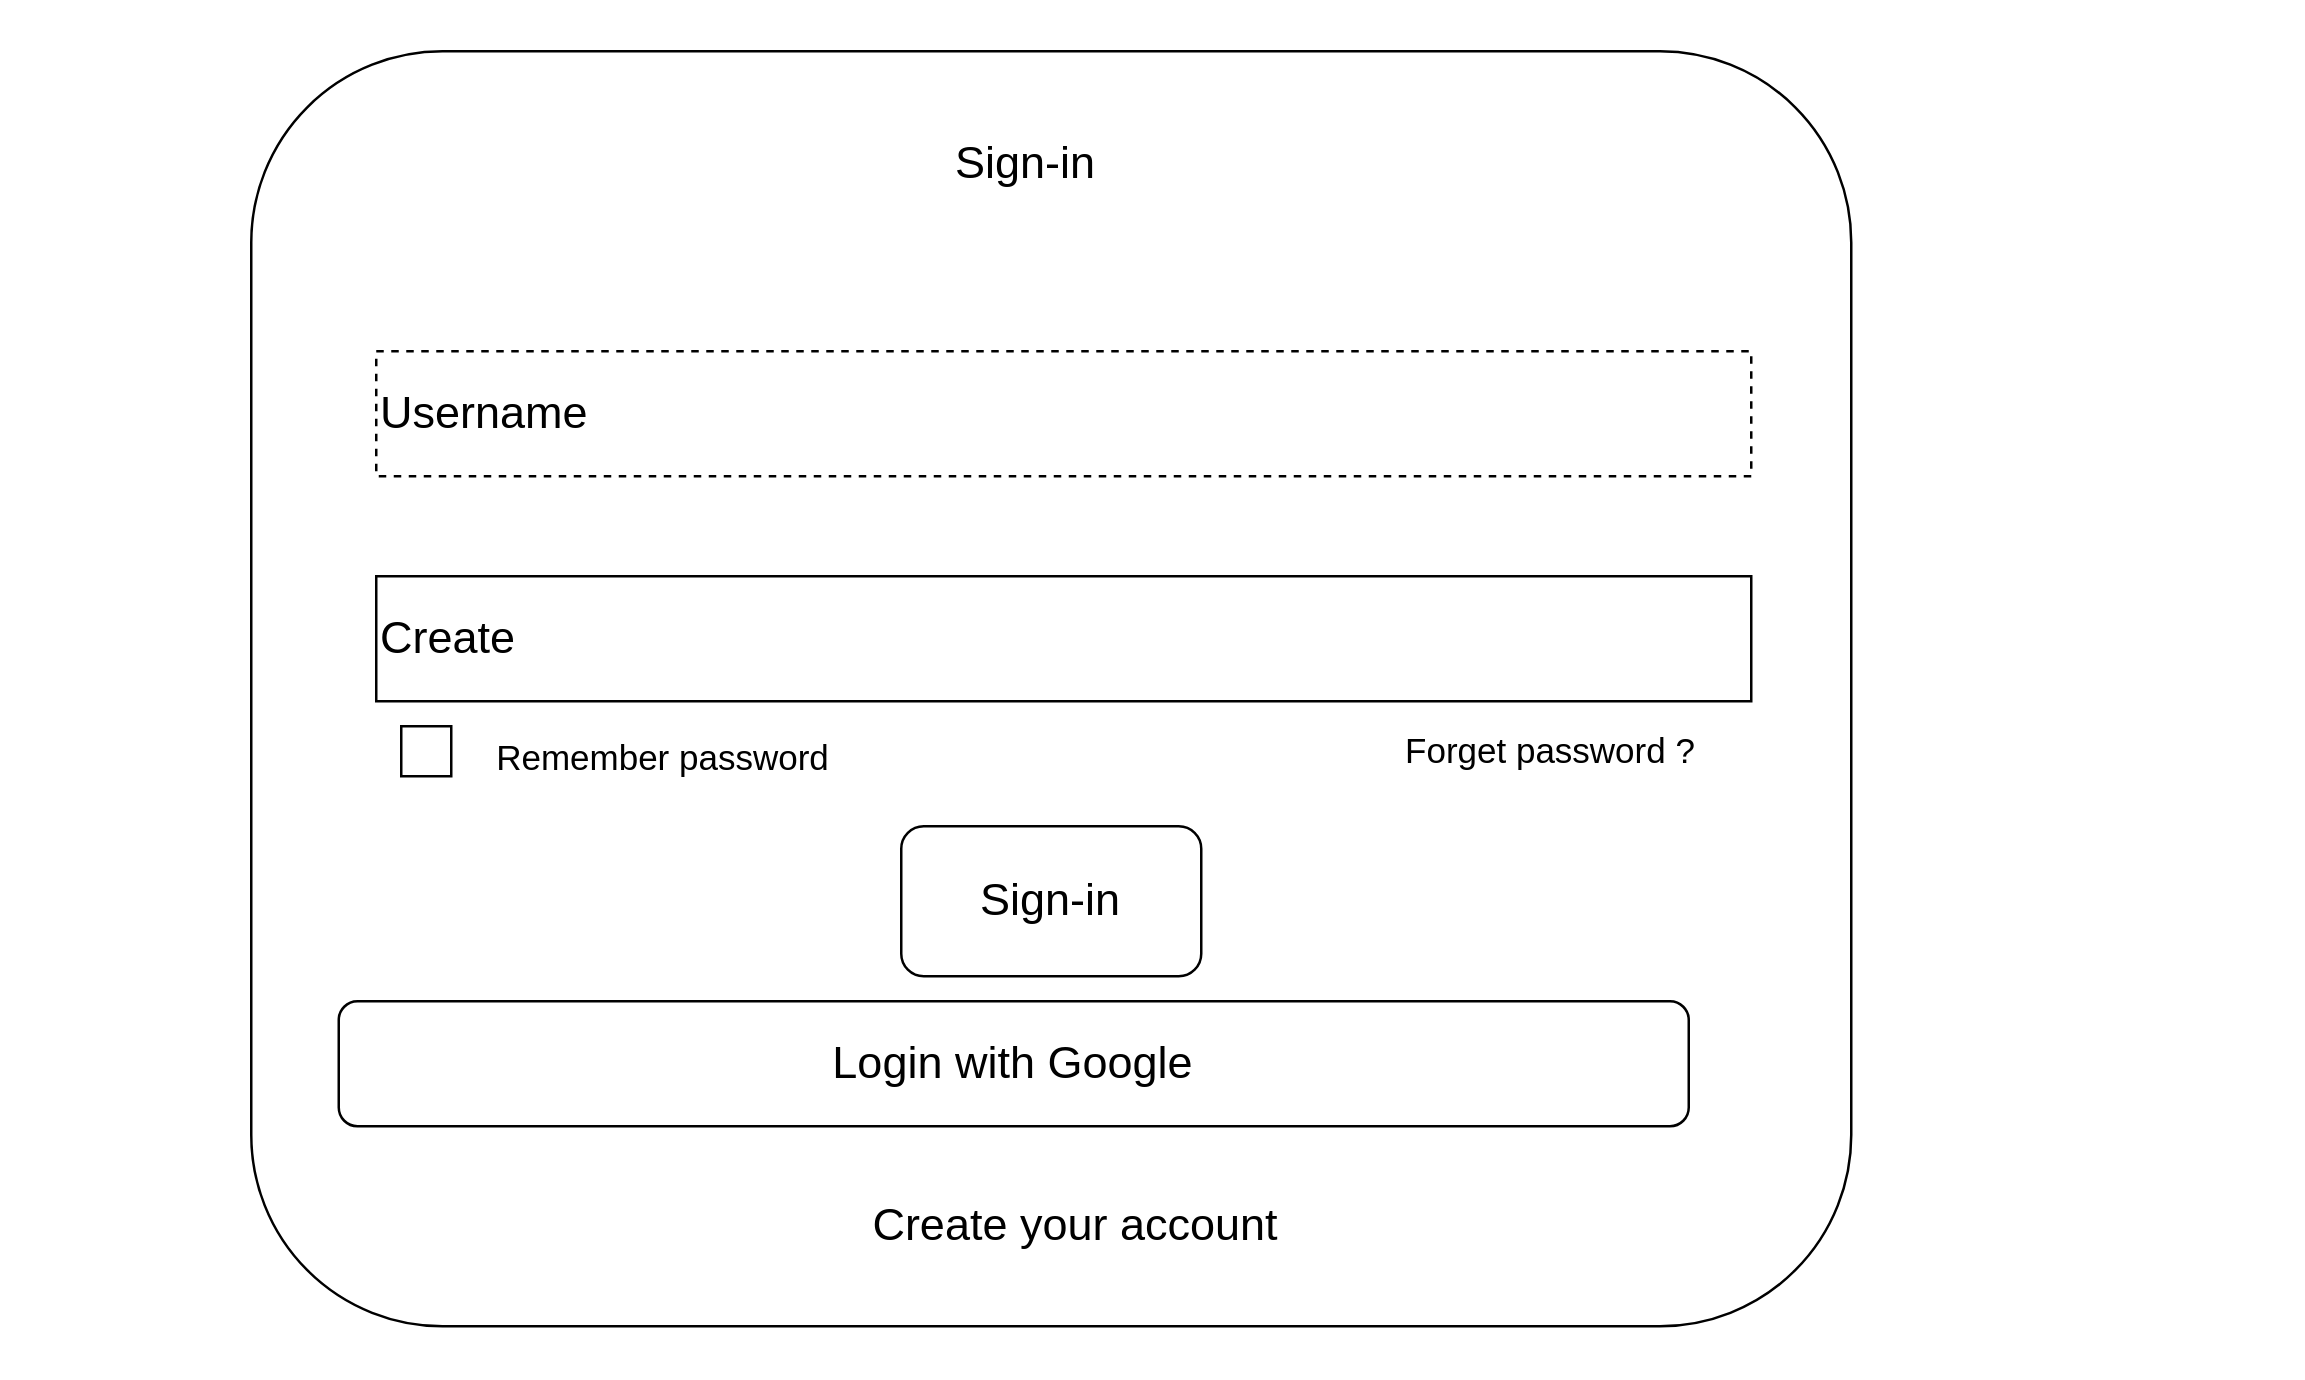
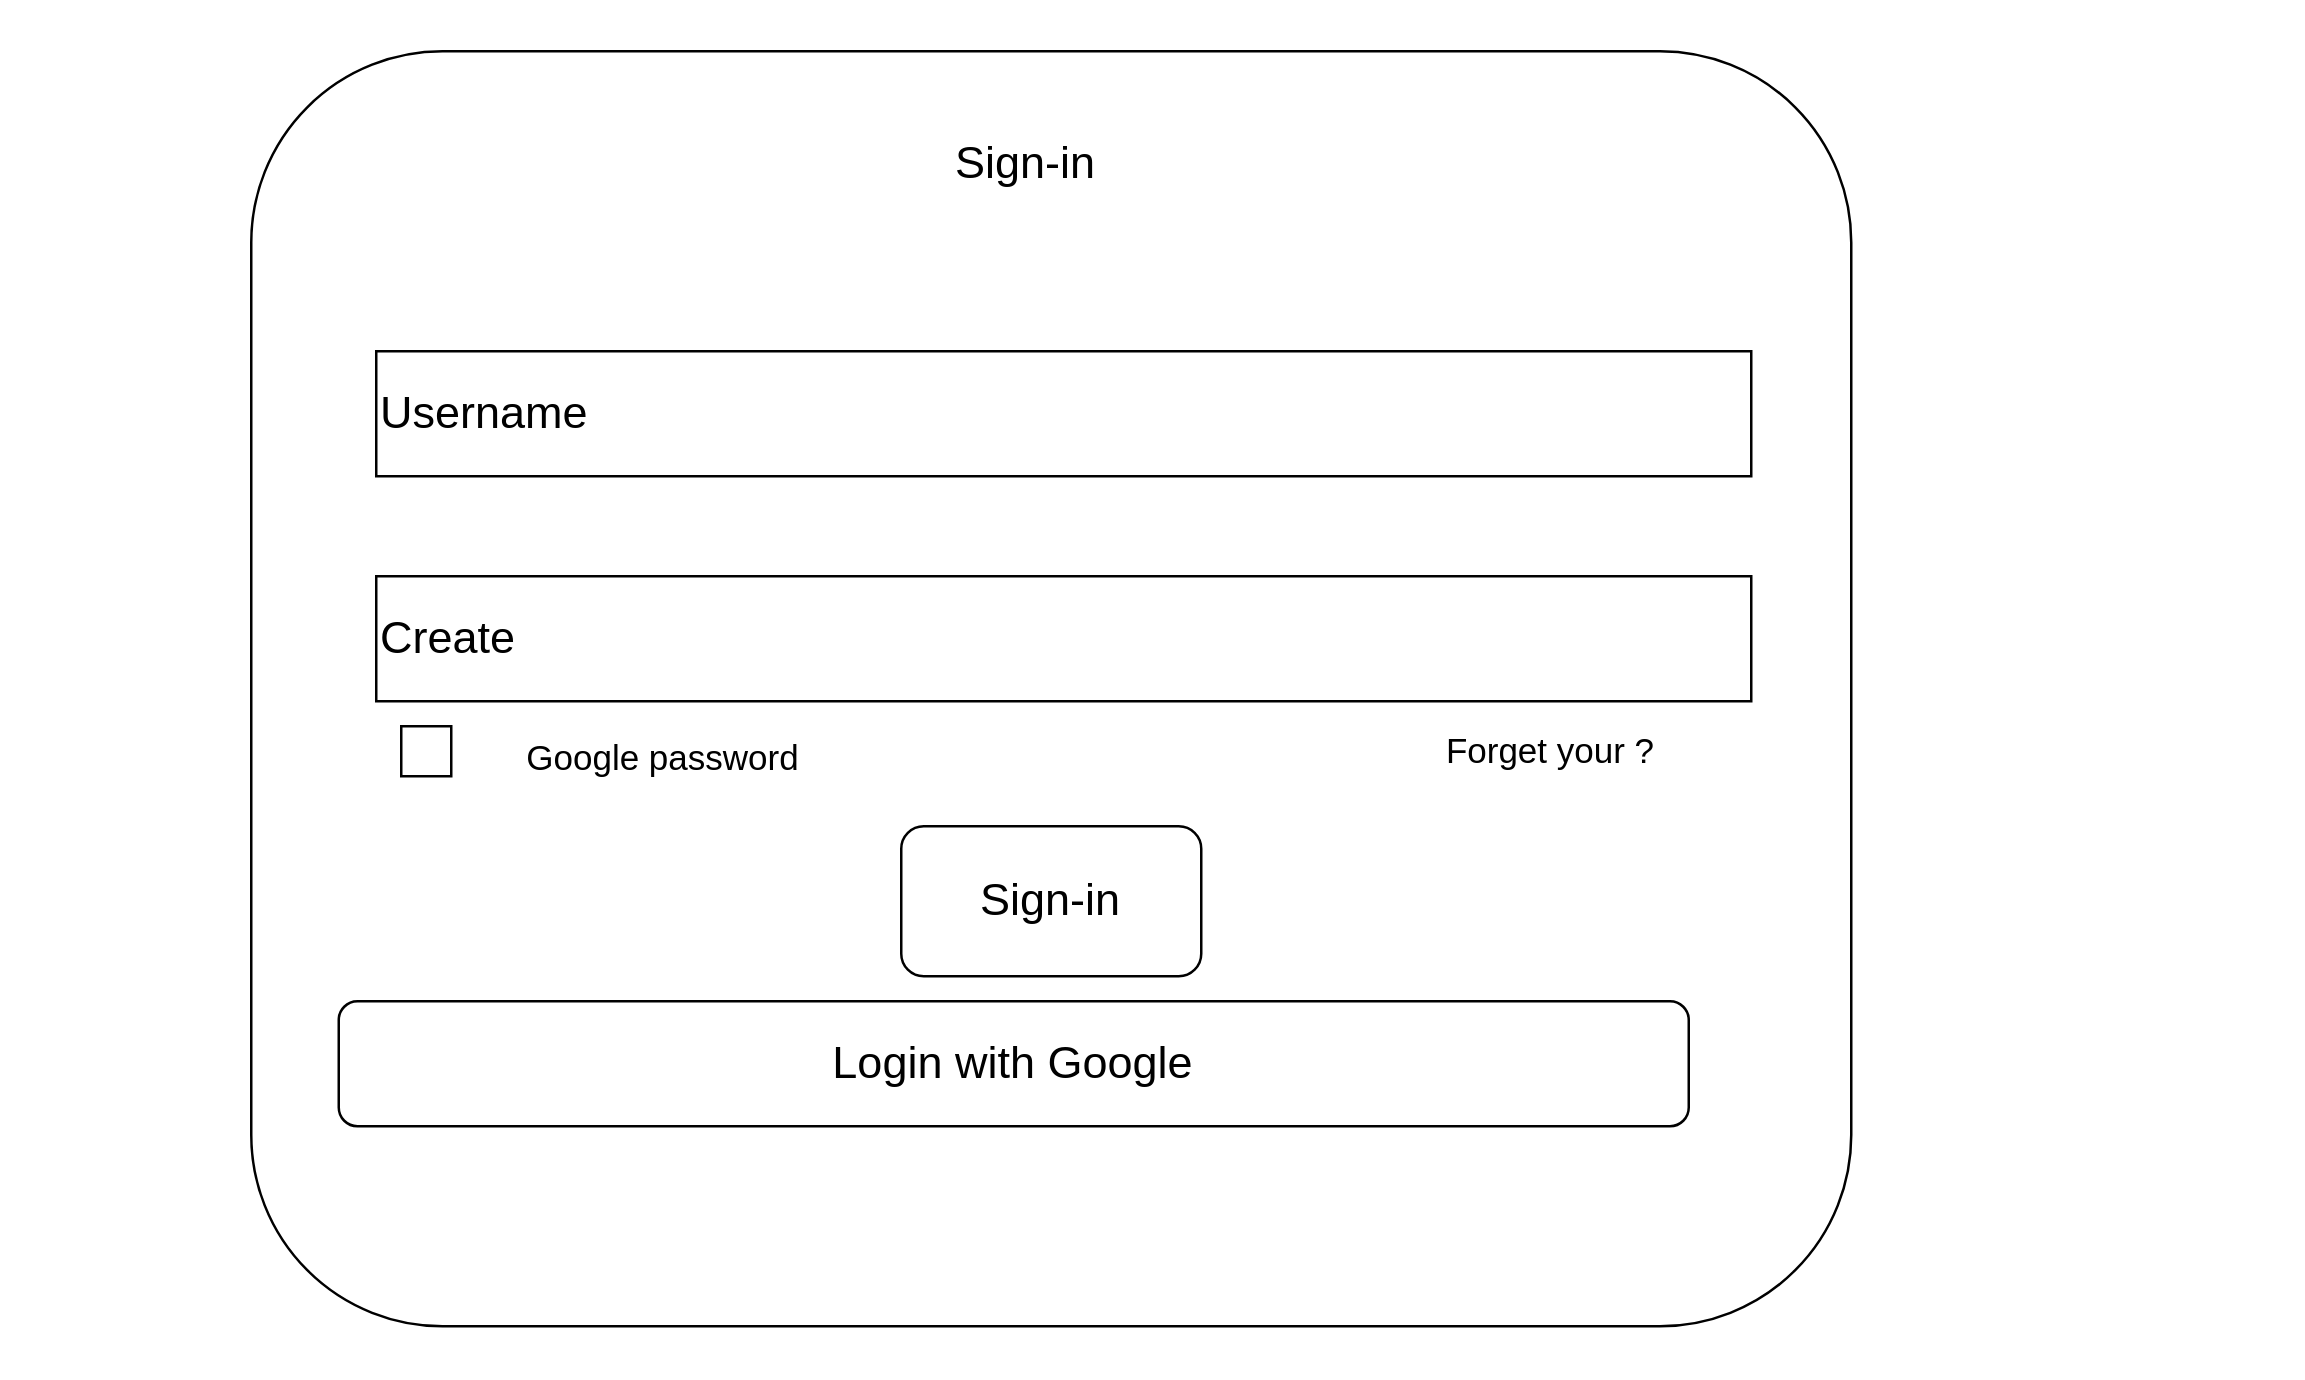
(1064, 414) -> (1064, 414)
(664, 739) -> (664, 739)
(1551, 751) -> (1551, 751)
(1076, 1226) -> none
